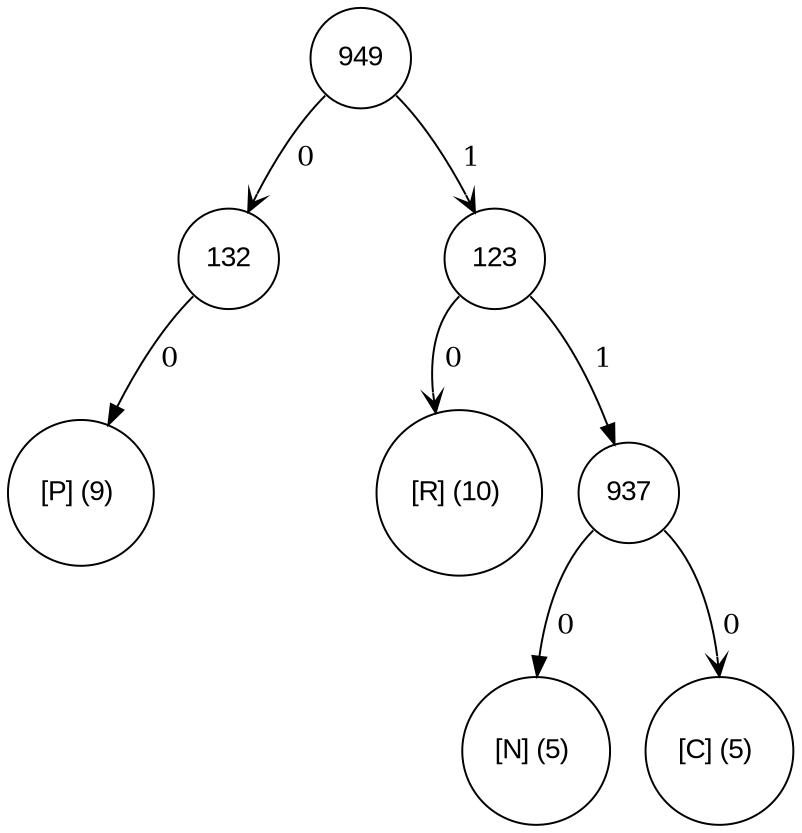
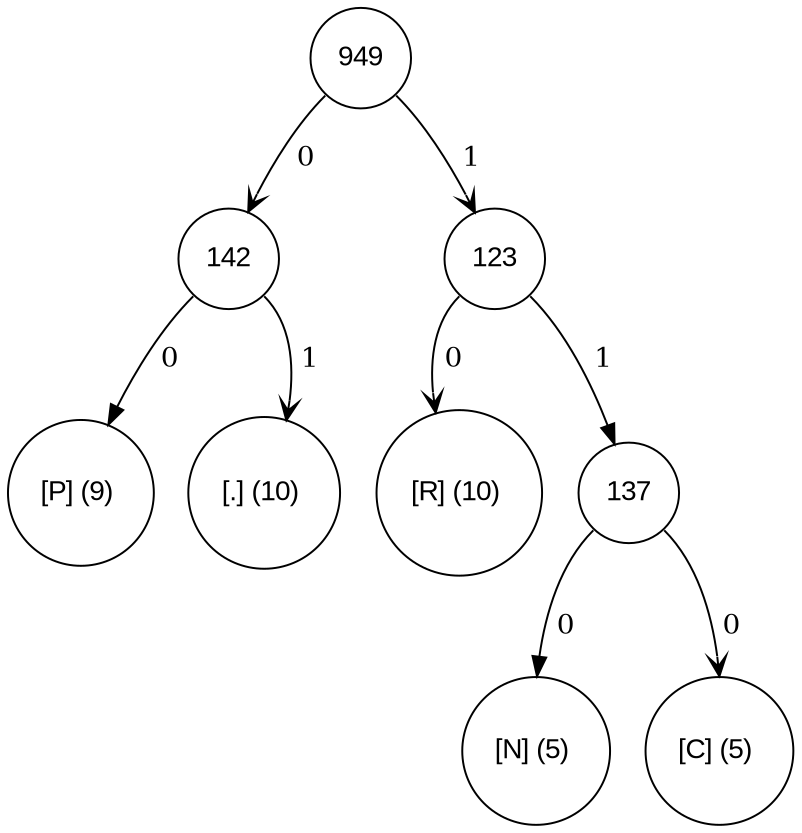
(229, 259) -> (229, 259)
none -> (264, 493)
(629, 493) -> (629, 493)
